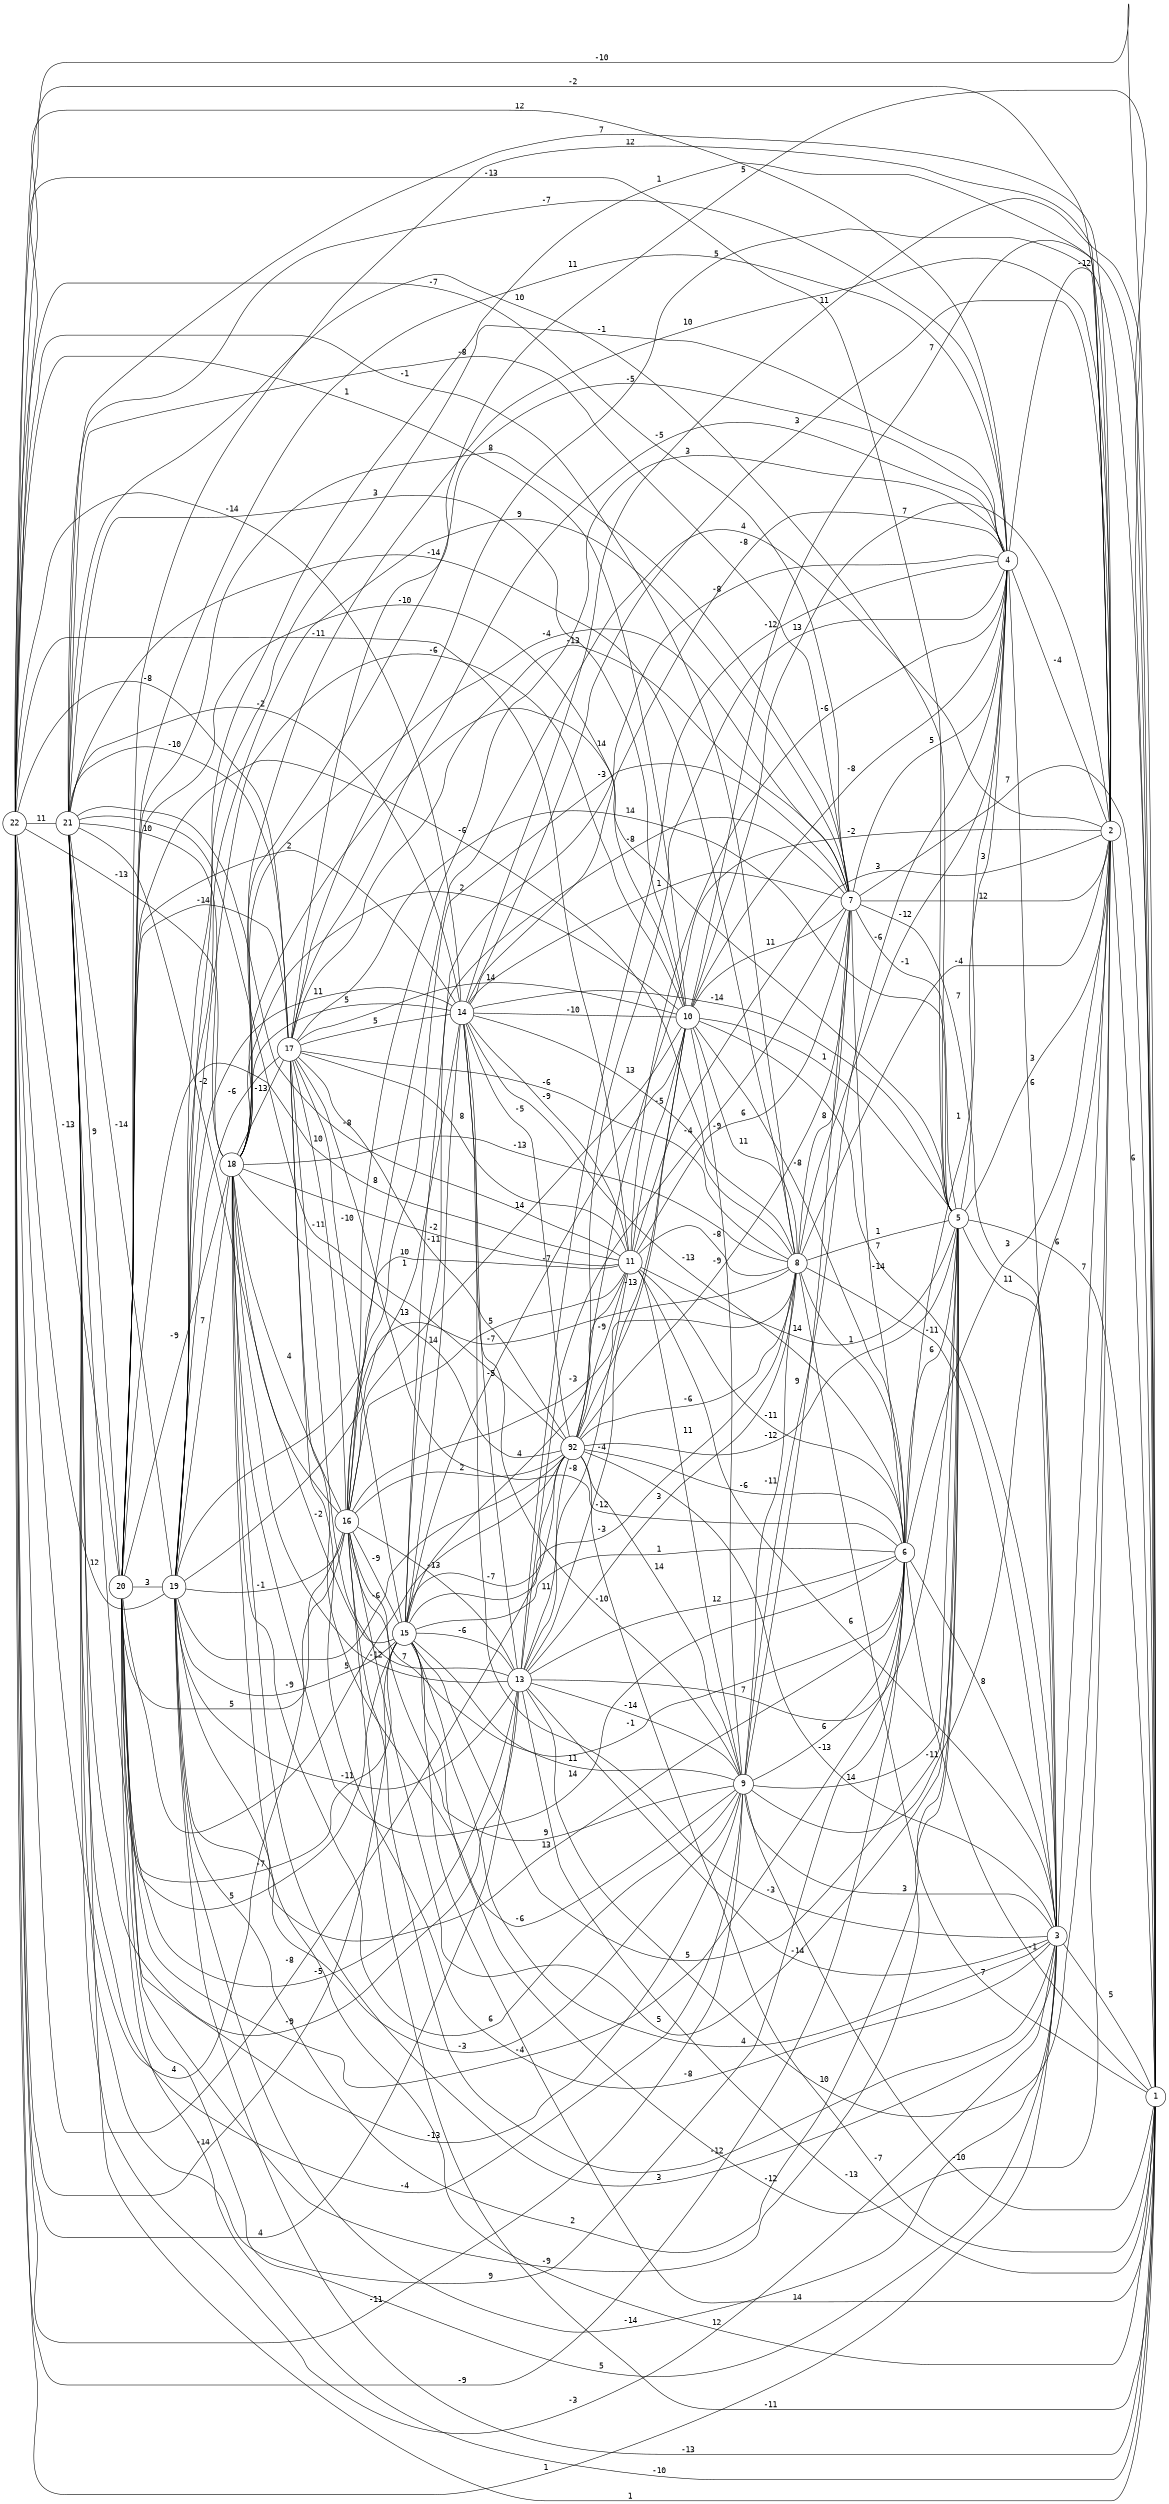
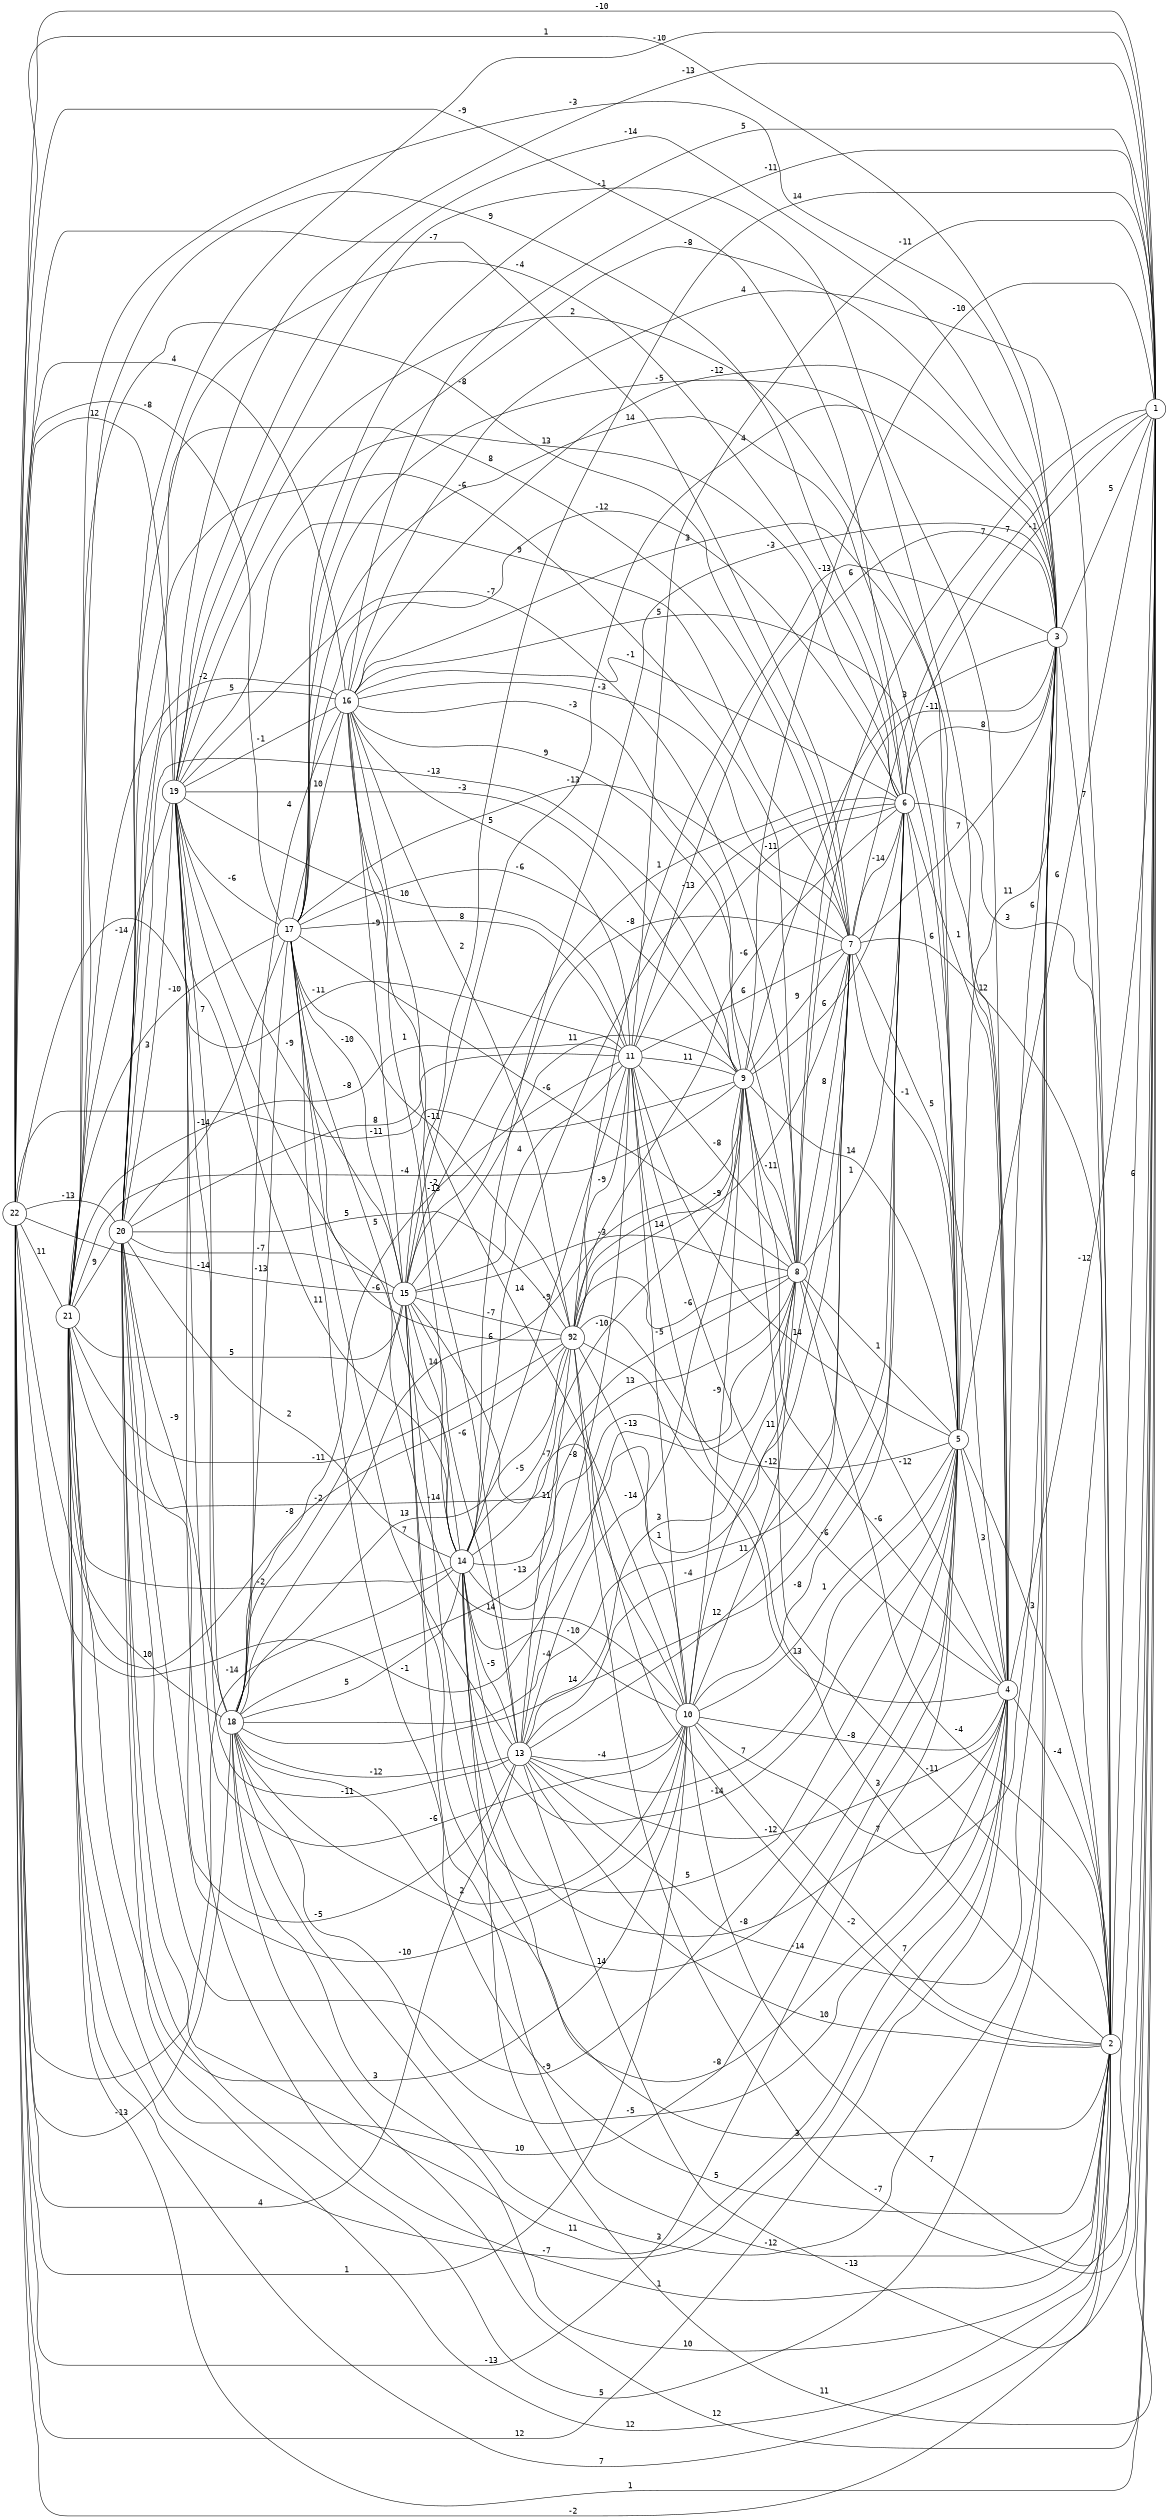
none -> (744, 425)
(92, 1707) -> none
